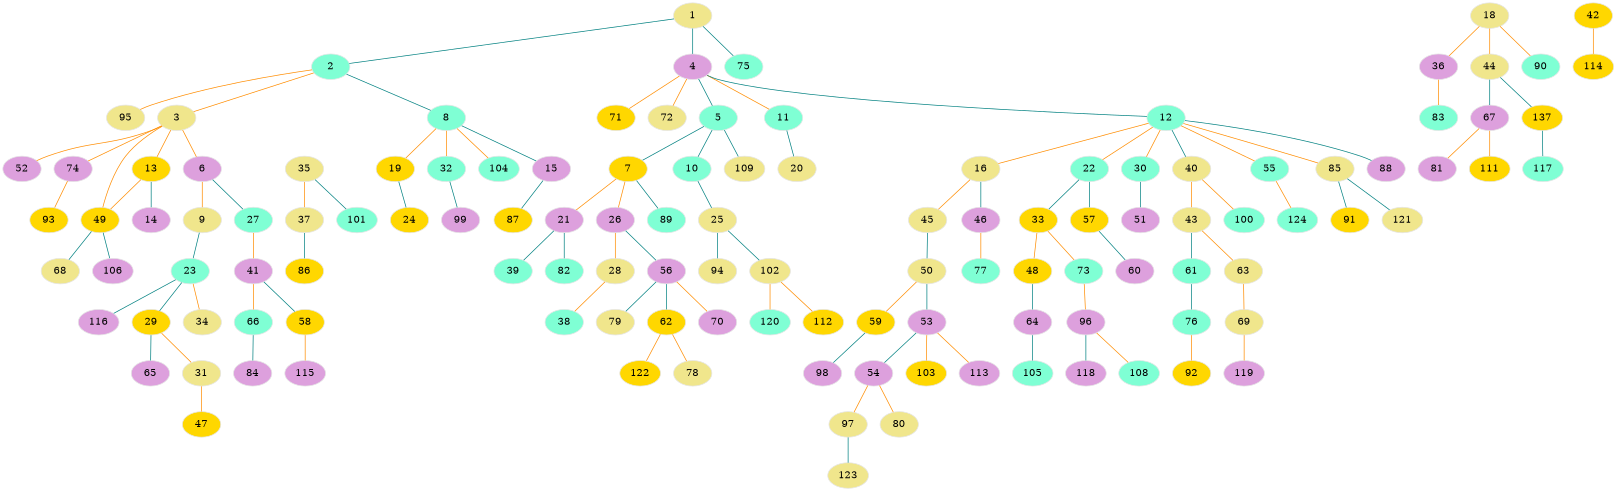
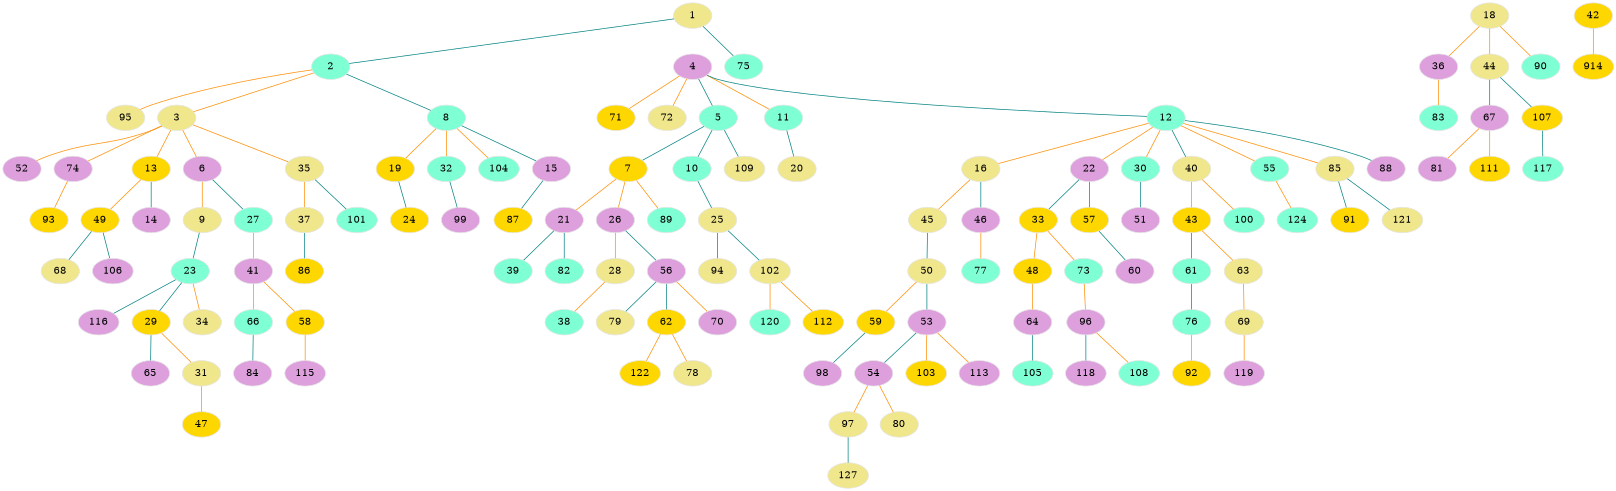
(693, 41) -> none
(1593, 67) -> (1593, 67)
(1542, 118) -> (1542, 118)
(123, 160) -> (241, 143)
(1089, 169) -> (1089, 169)
(647, 194) -> (647, 194)
(1192, 220) -> (1192, 220)
(279, 297) -> (279, 297)
(1033, 297) -> (1033, 297)
(848, 476) -> (848, 476)
